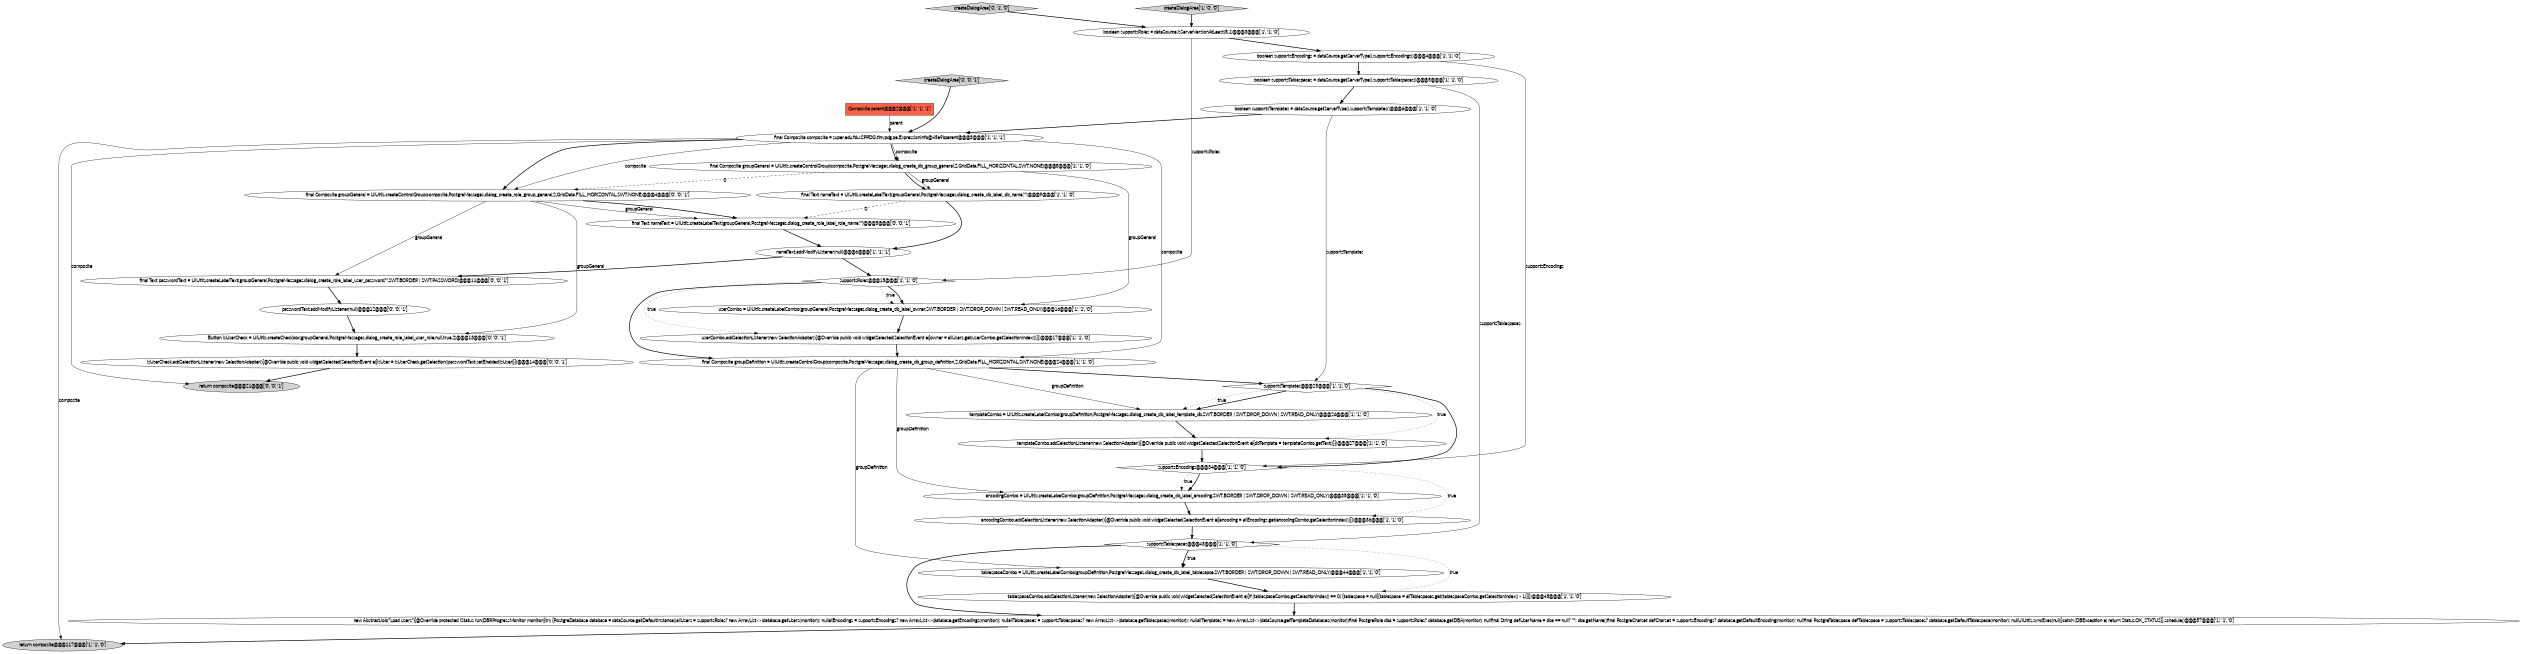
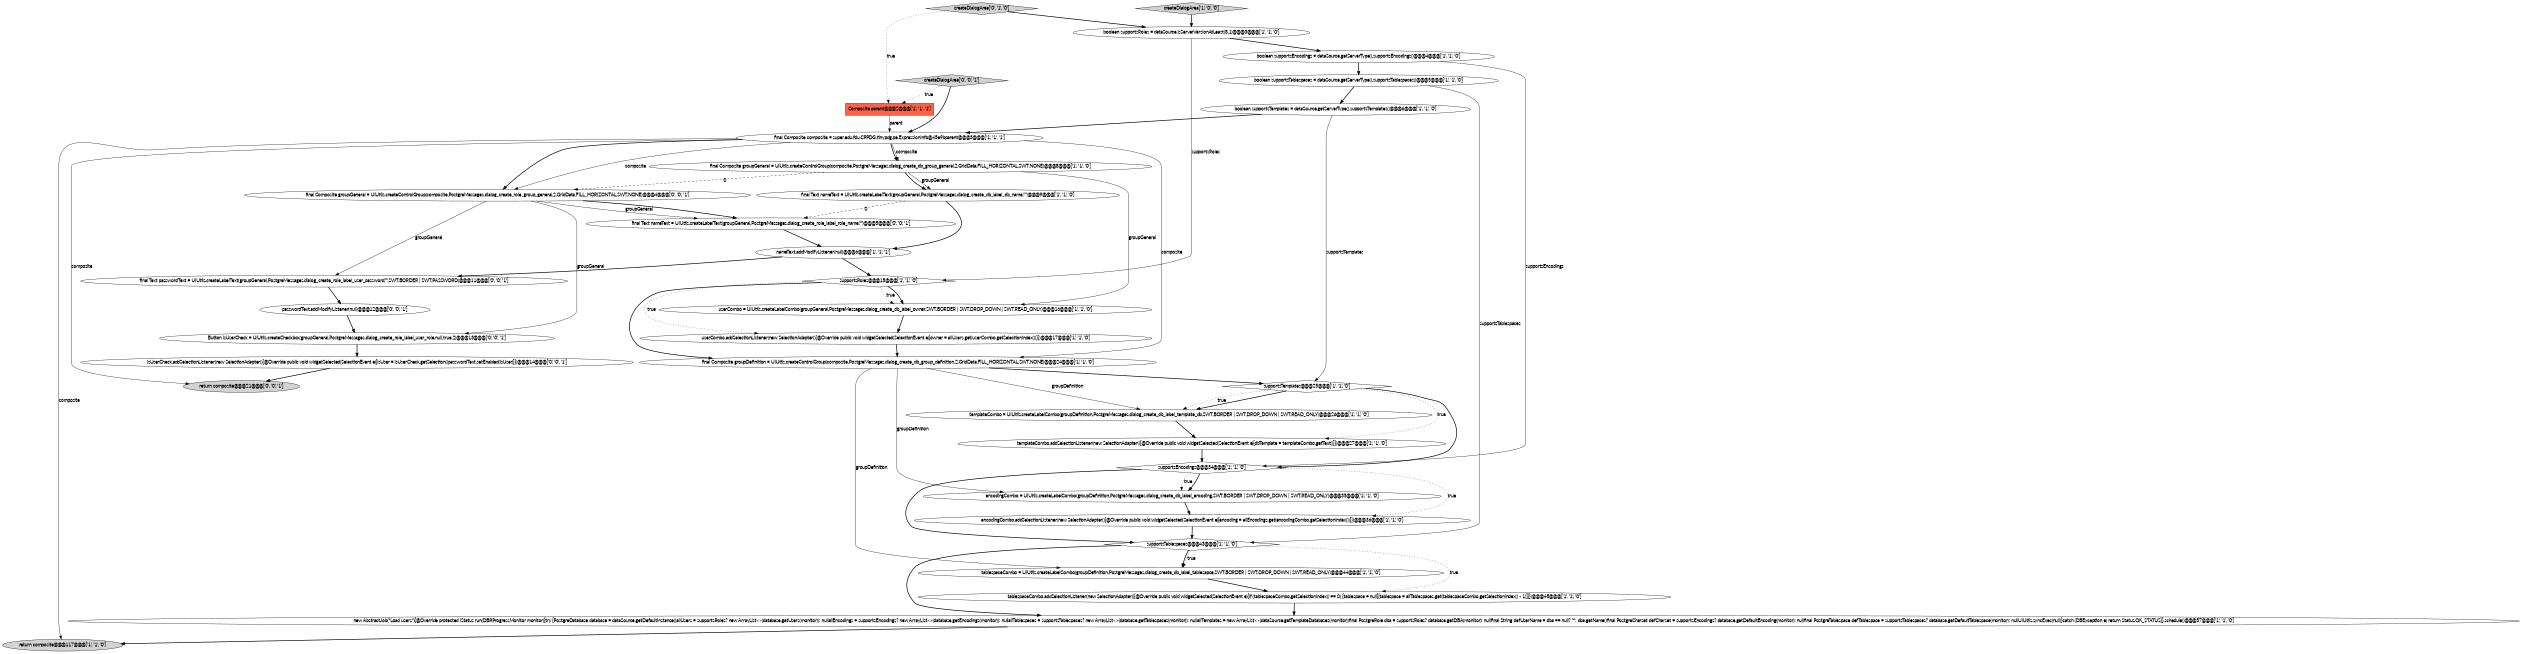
none -> (887, 32)
none -> (923, 94)
none -> (908, 505)
